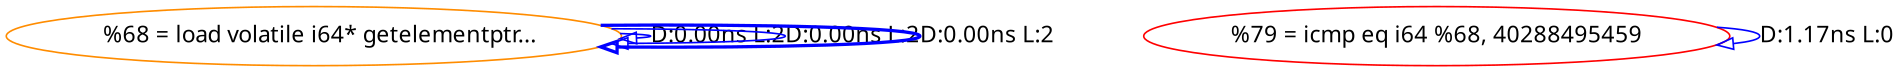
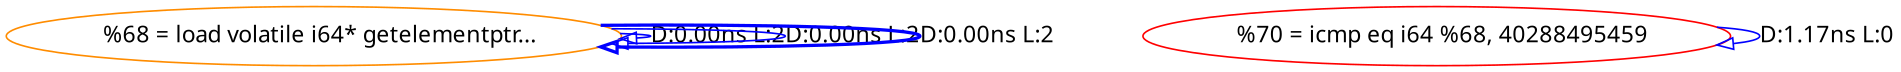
(1437, 36) -> (1437, 36)
